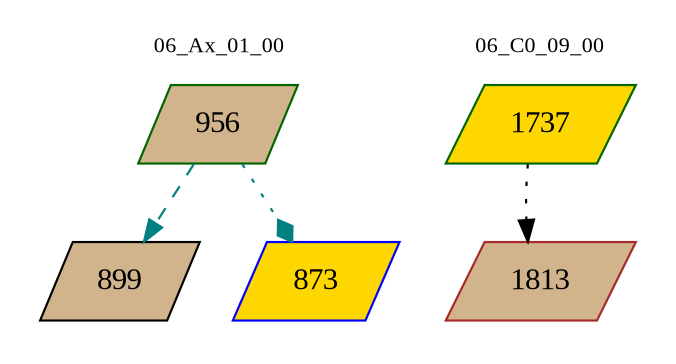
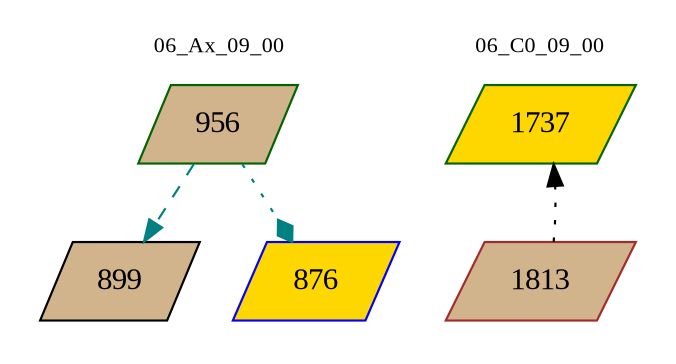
(220, 47) -> (220, 47)
(526, 192) -> (555, 214)
(316, 281) -> (316, 281)
